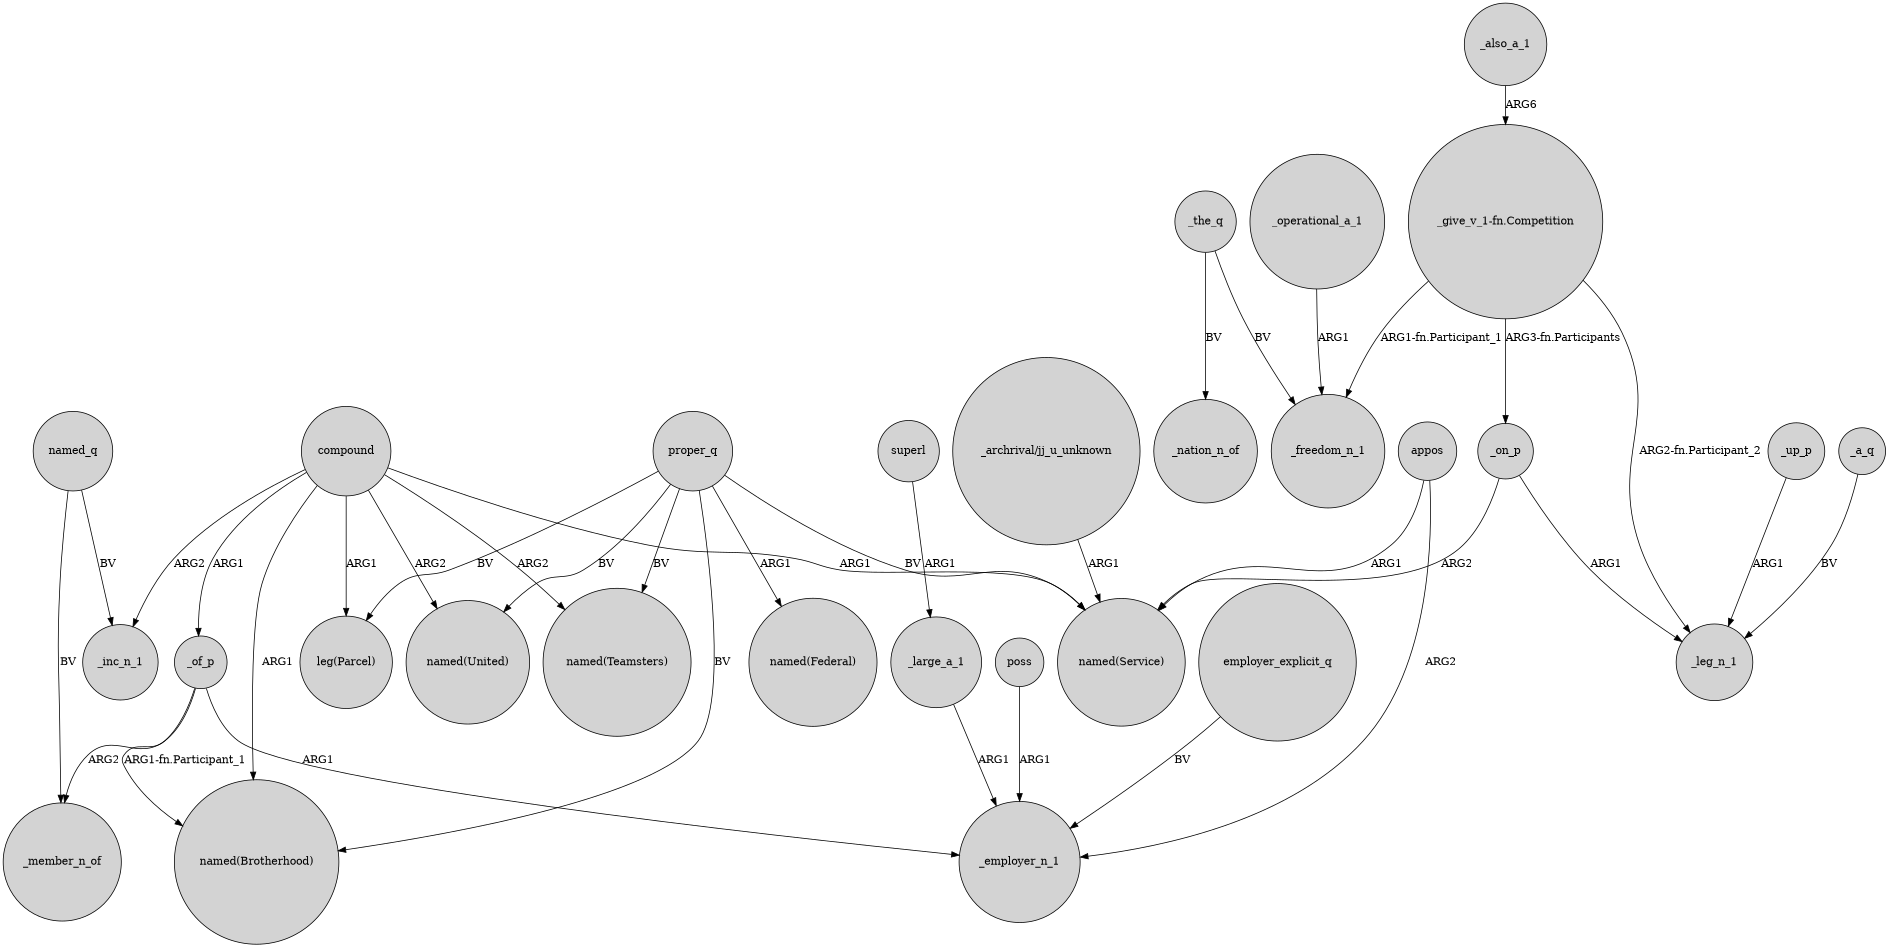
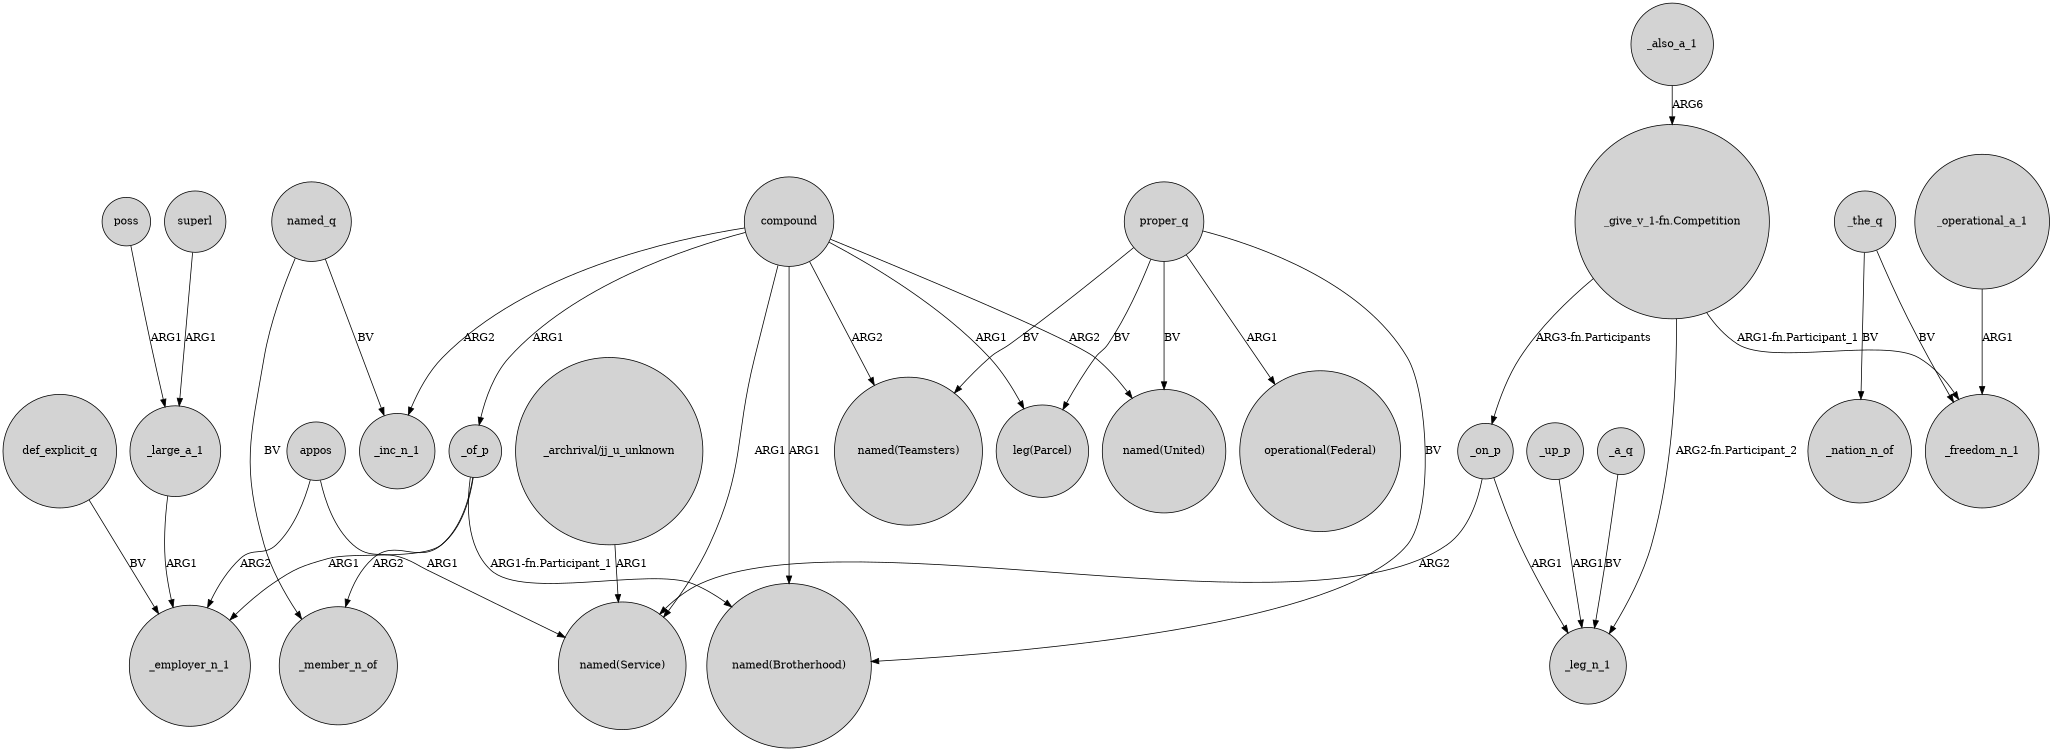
(895, 567) -> none
(813, 662) -> (1320, 451)
(1277, 662) -> (60, 451)
(1020, 740) -> (146, 323)
